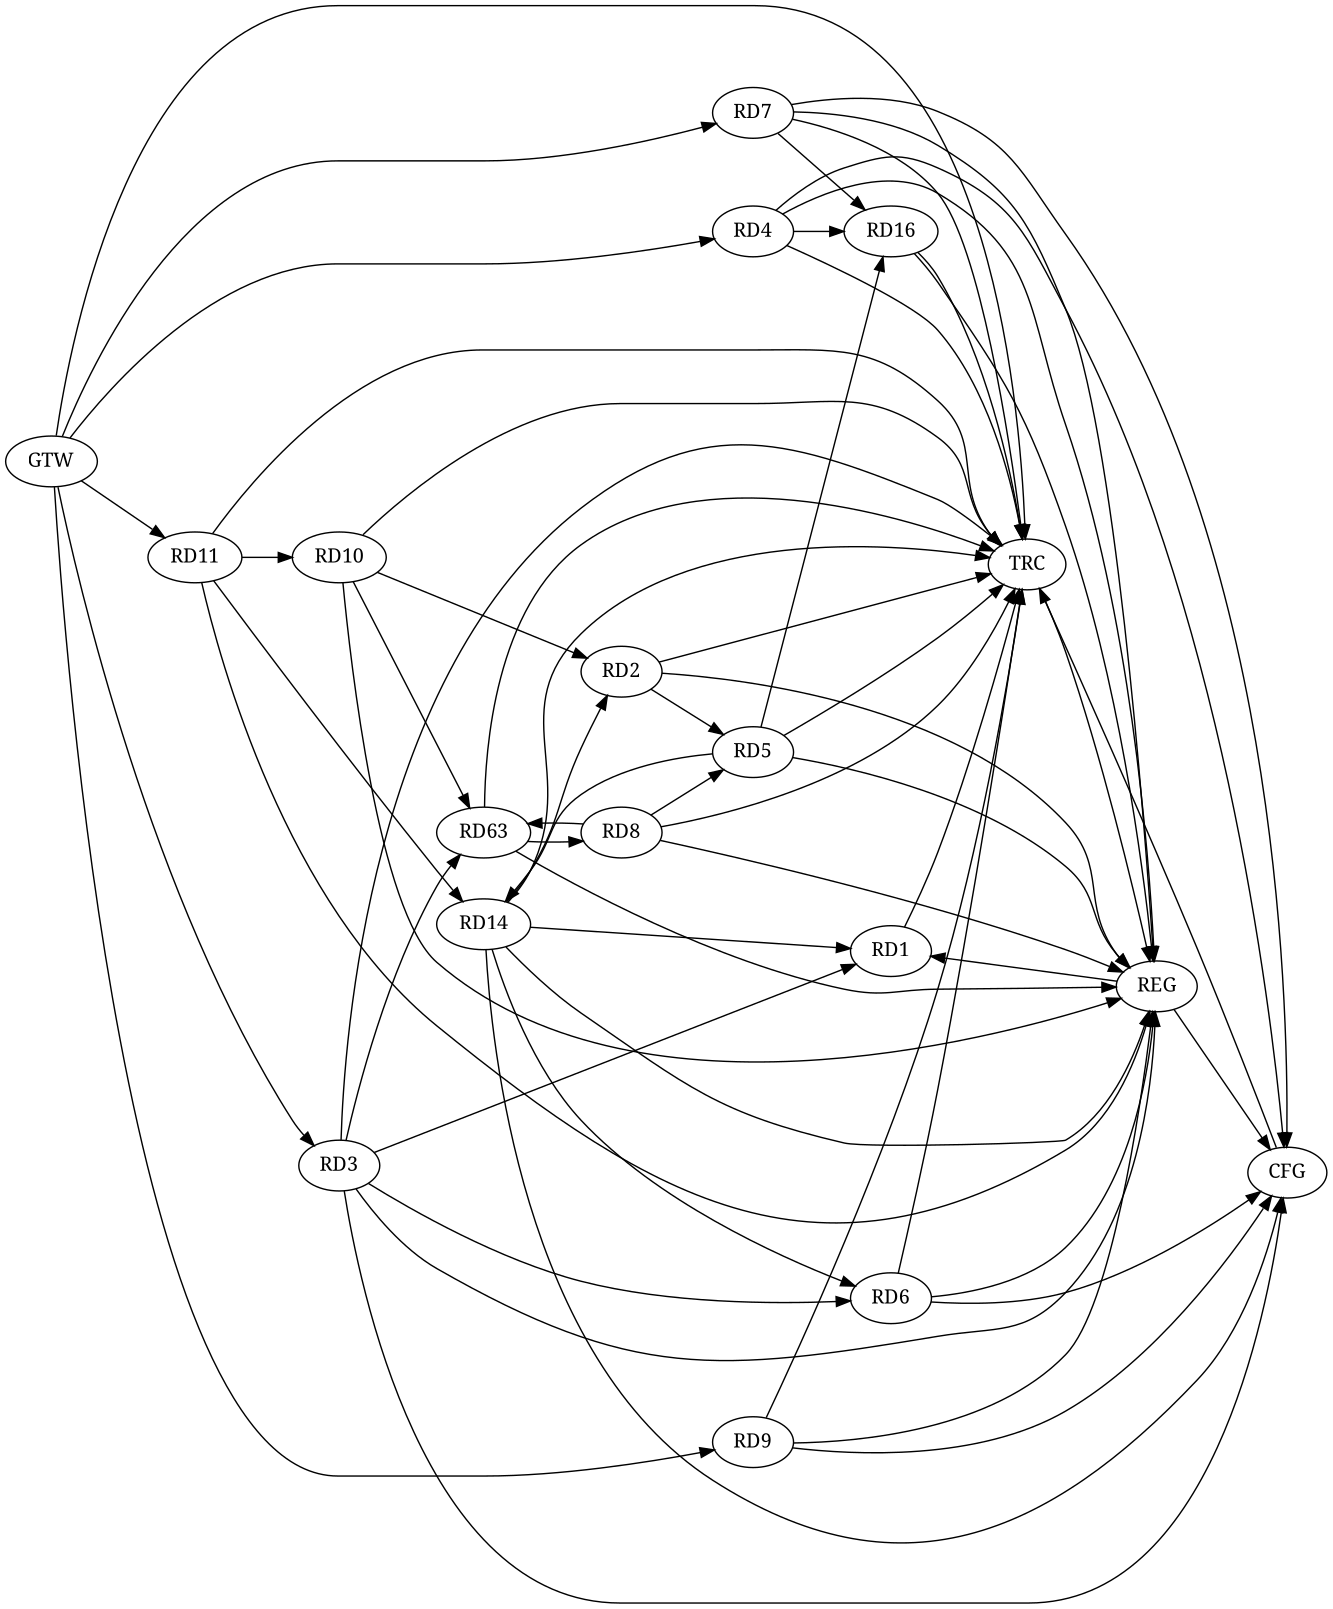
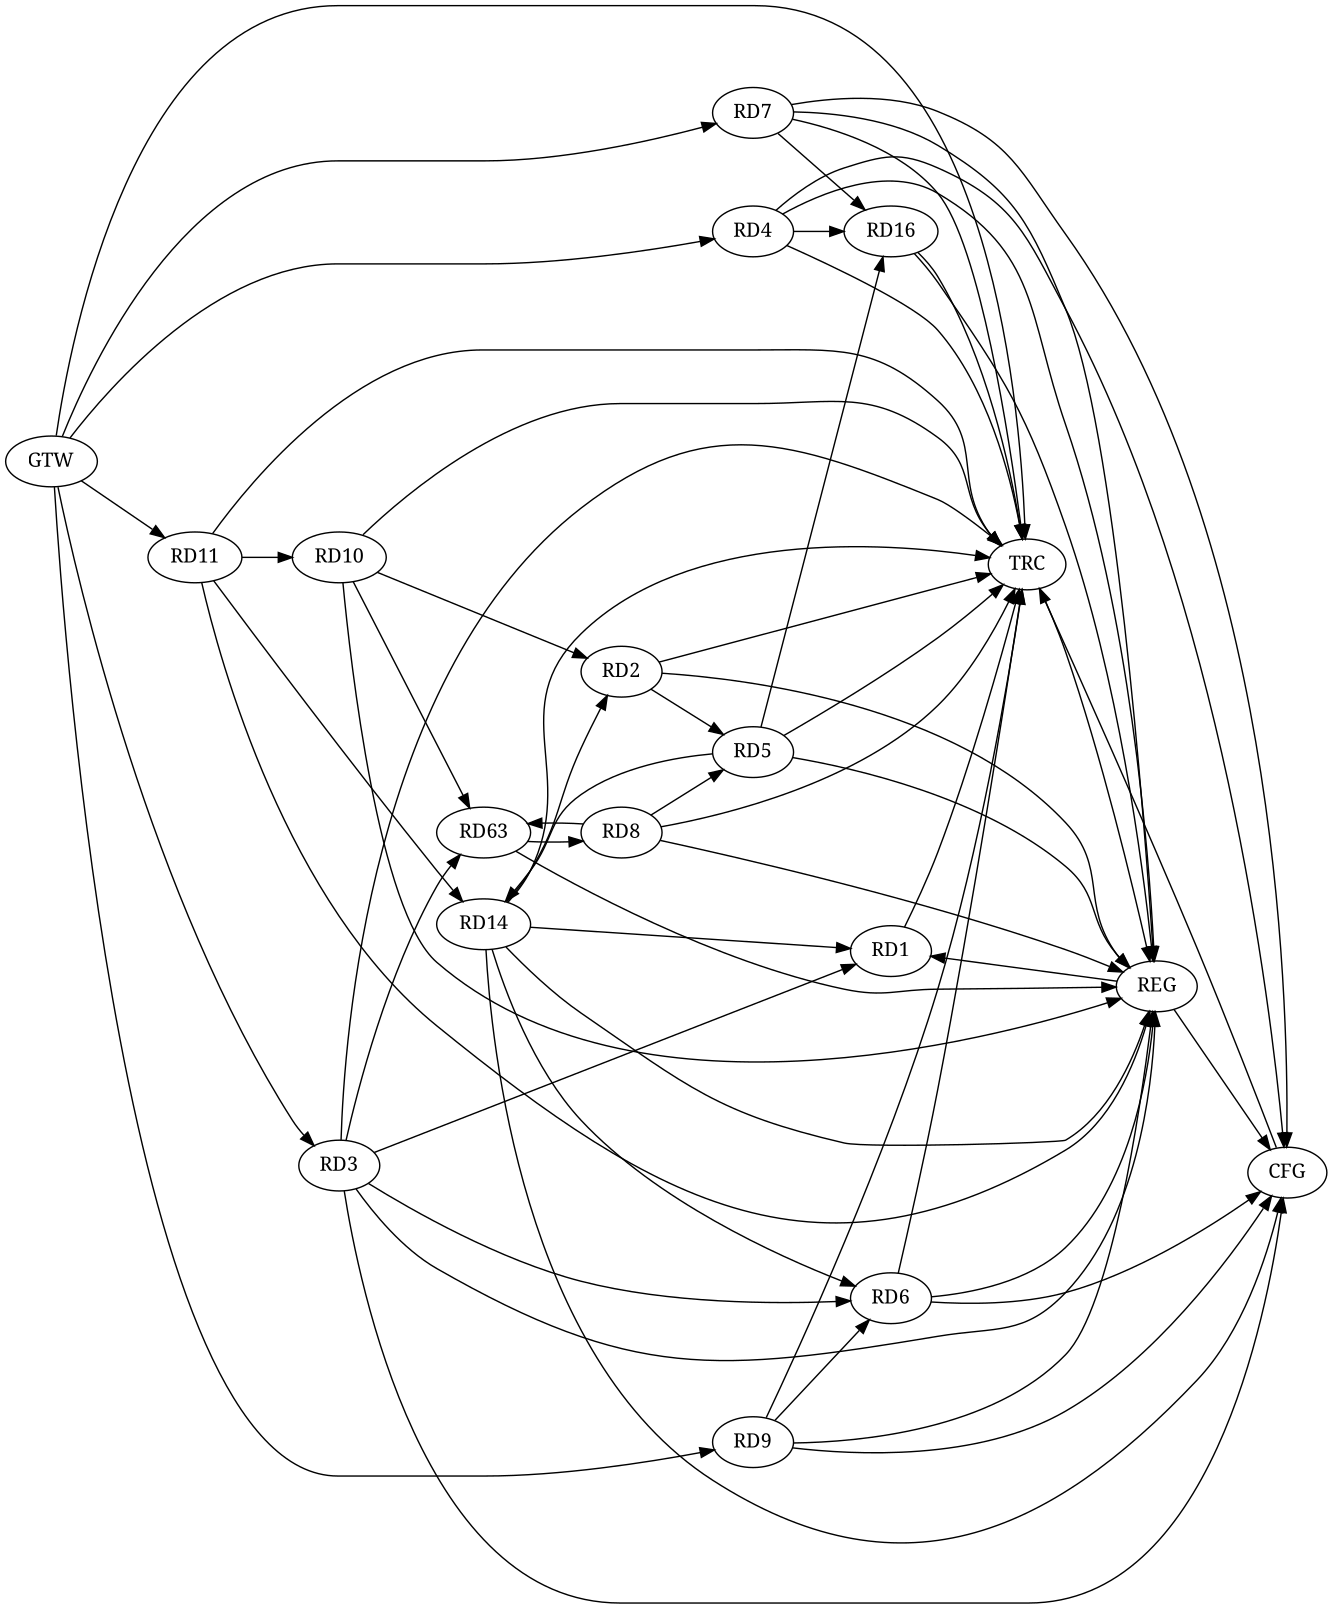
(637, 516) -> none
none -> (817, 1375)
